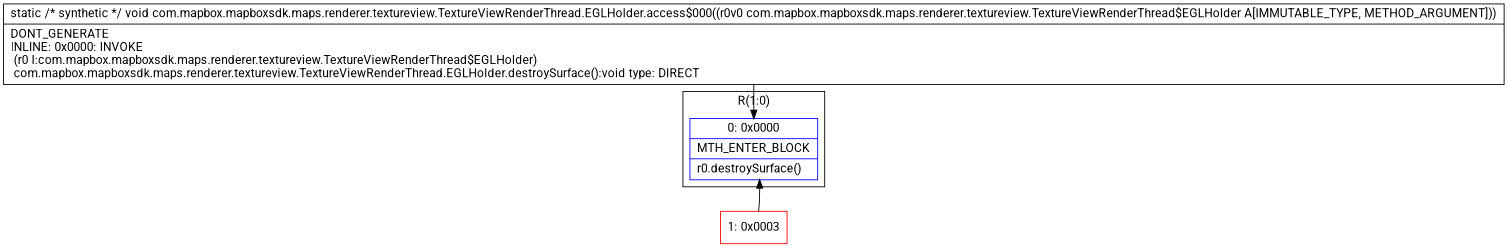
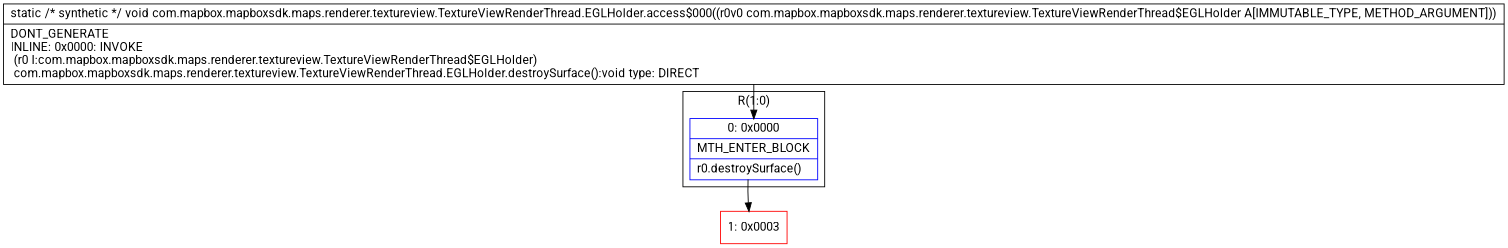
(759, 200) -> (748, 192)
